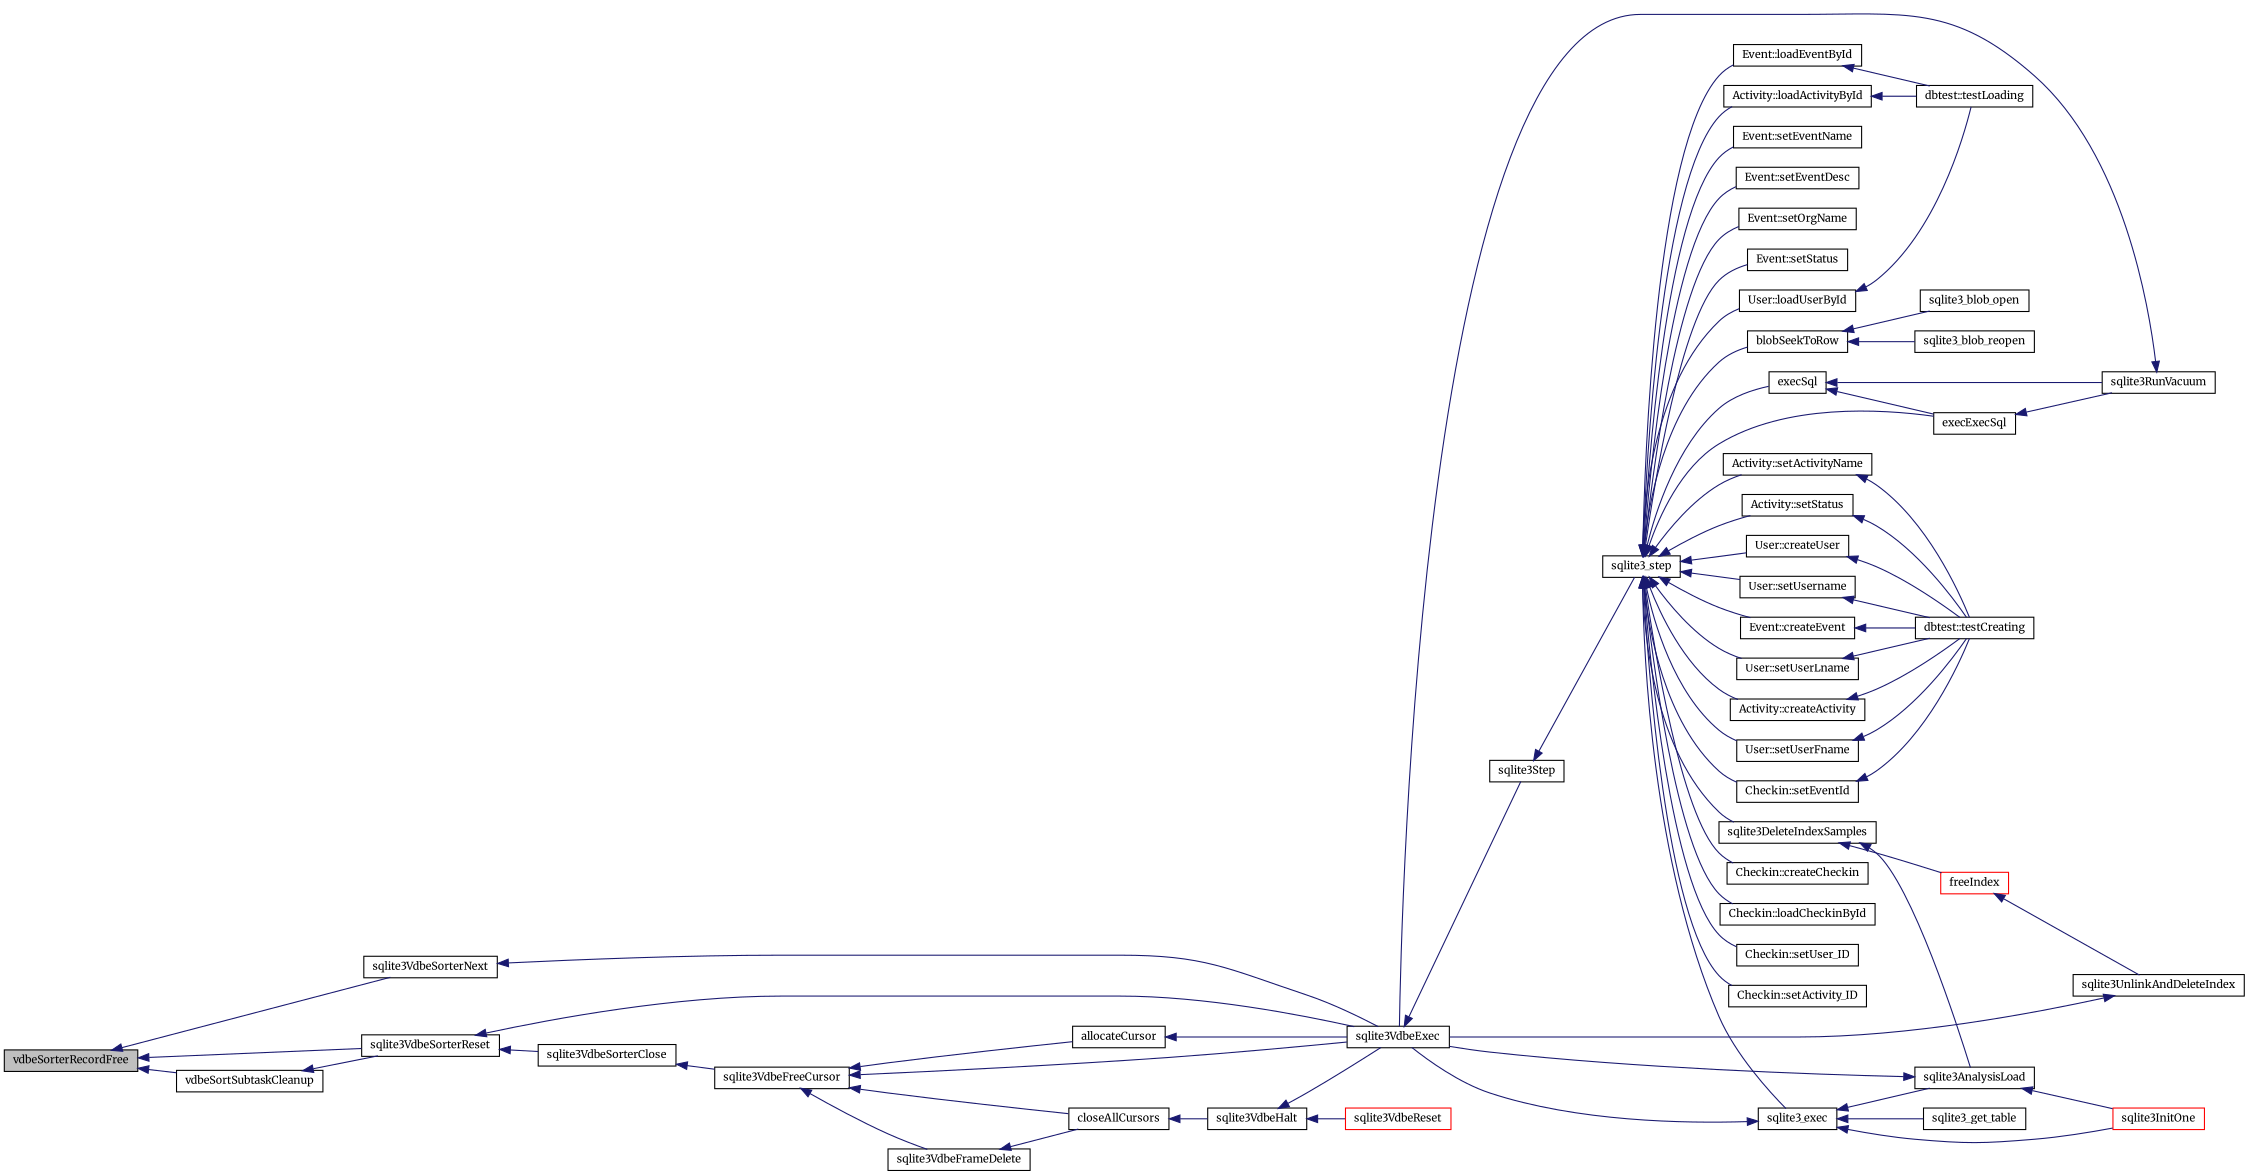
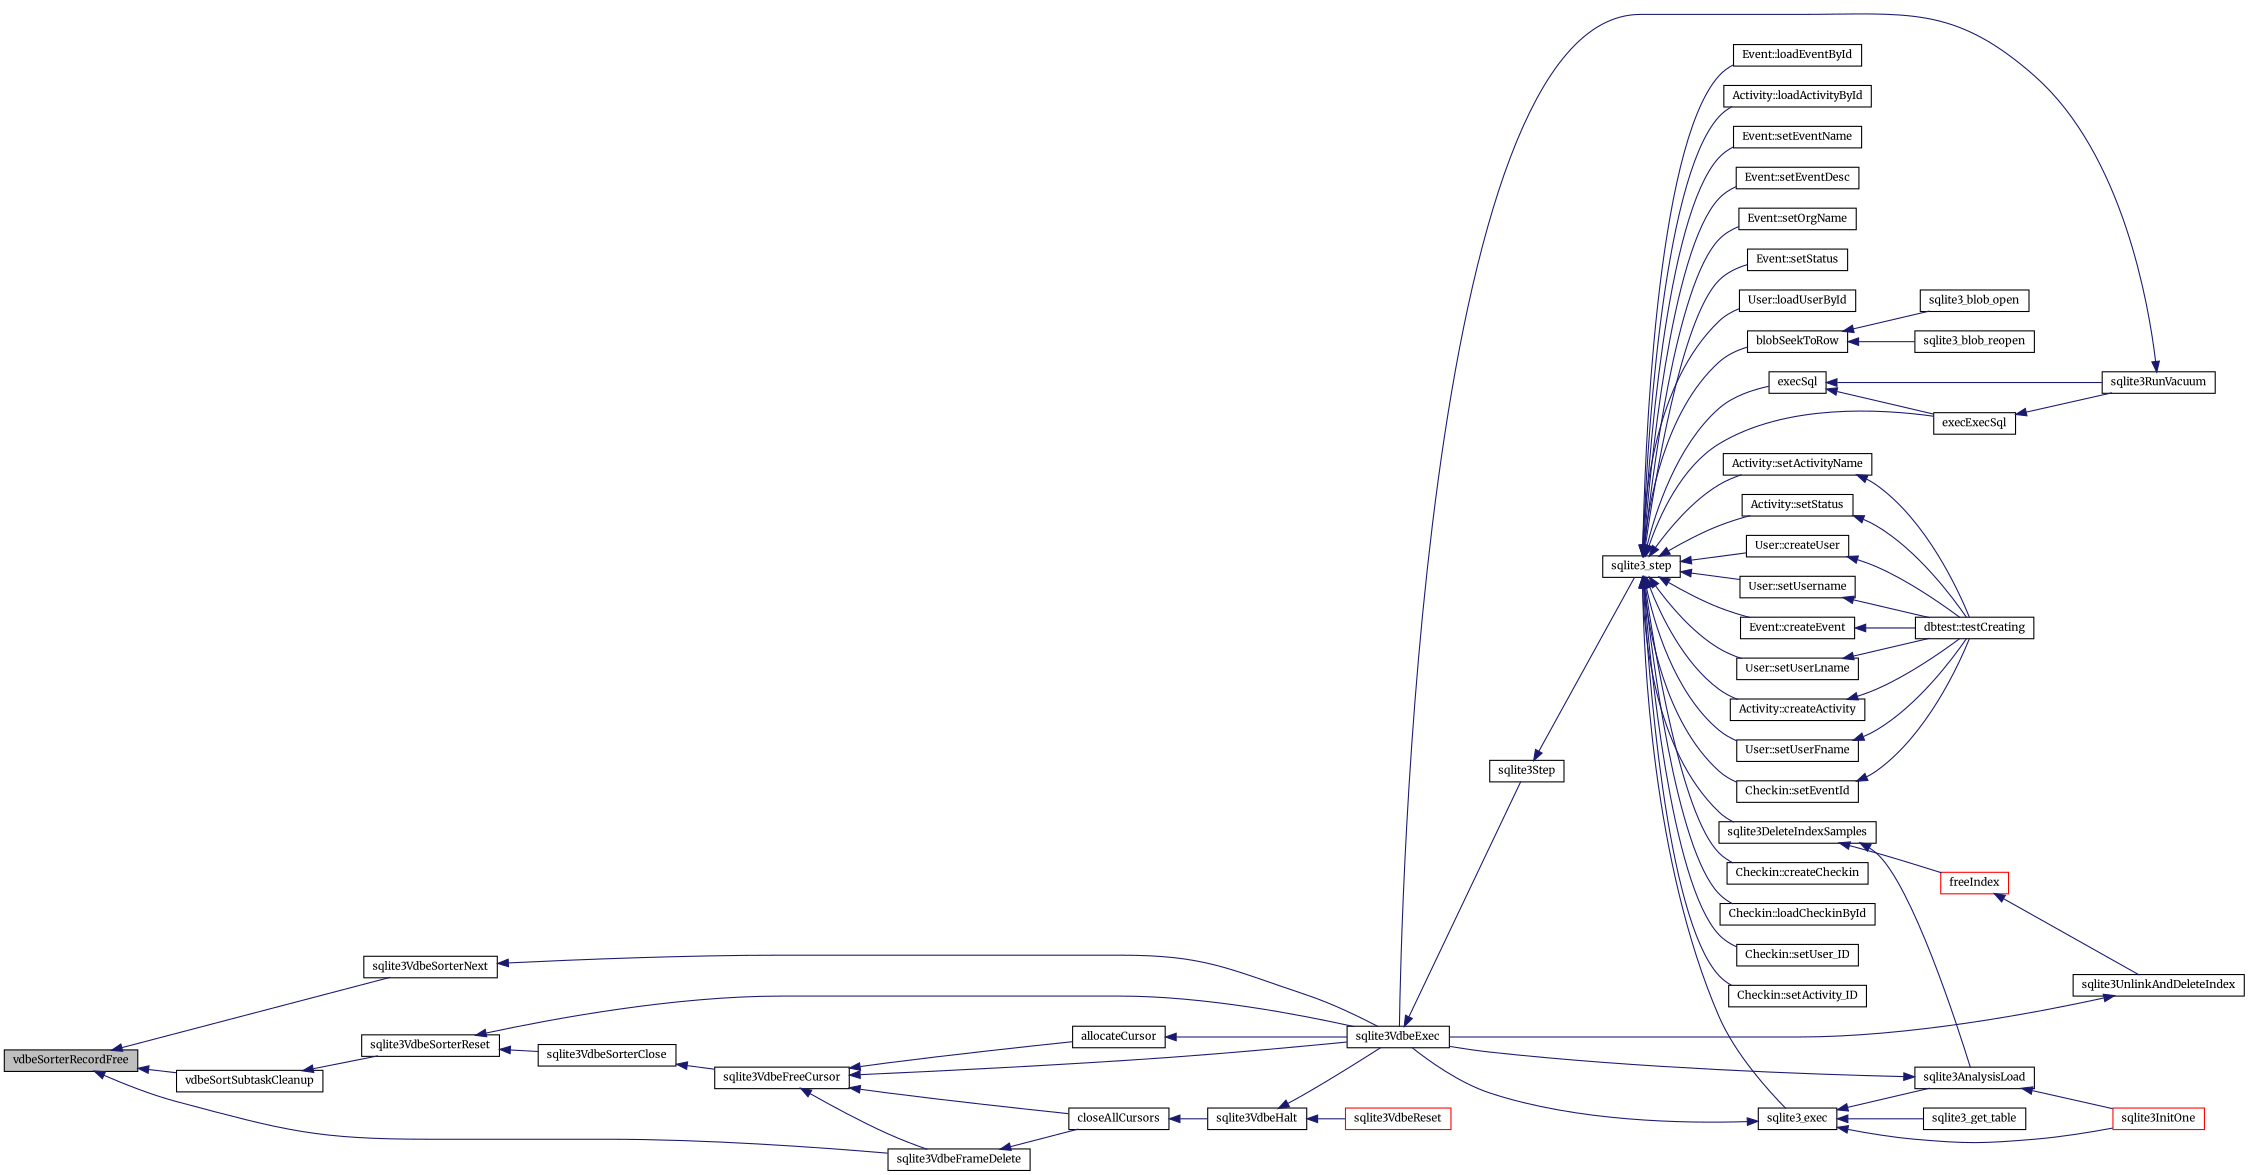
(1975, 96) -> none
(255, 1053) -> (492, 1139)
